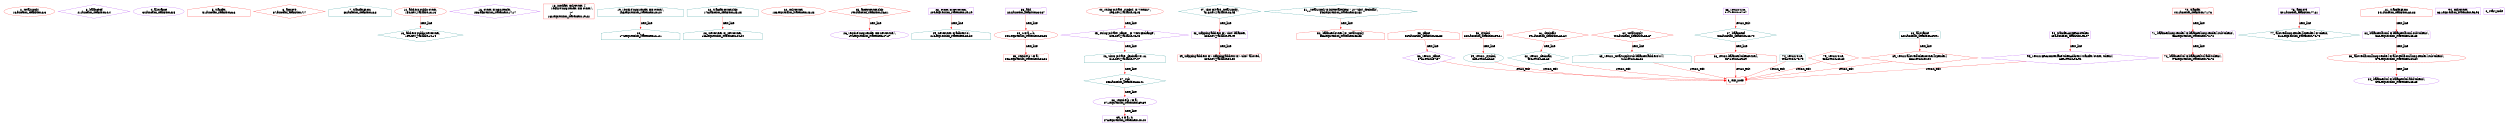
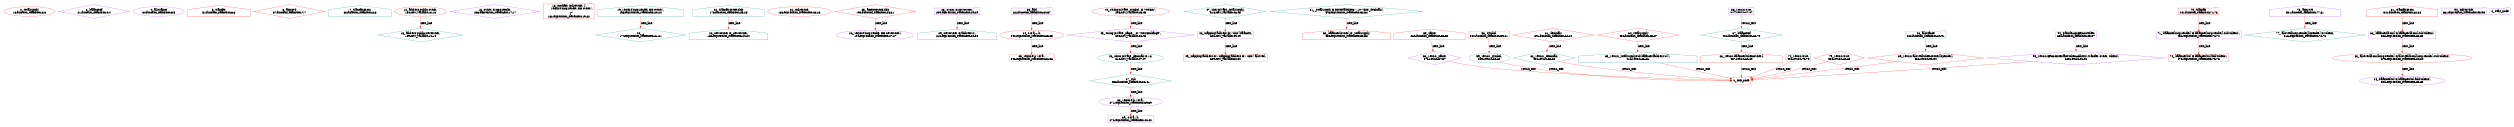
(2299, 11) -> (2305, 11)
(641, 35) -> (641, 35)
(1125, 58) -> (1131, 58)
